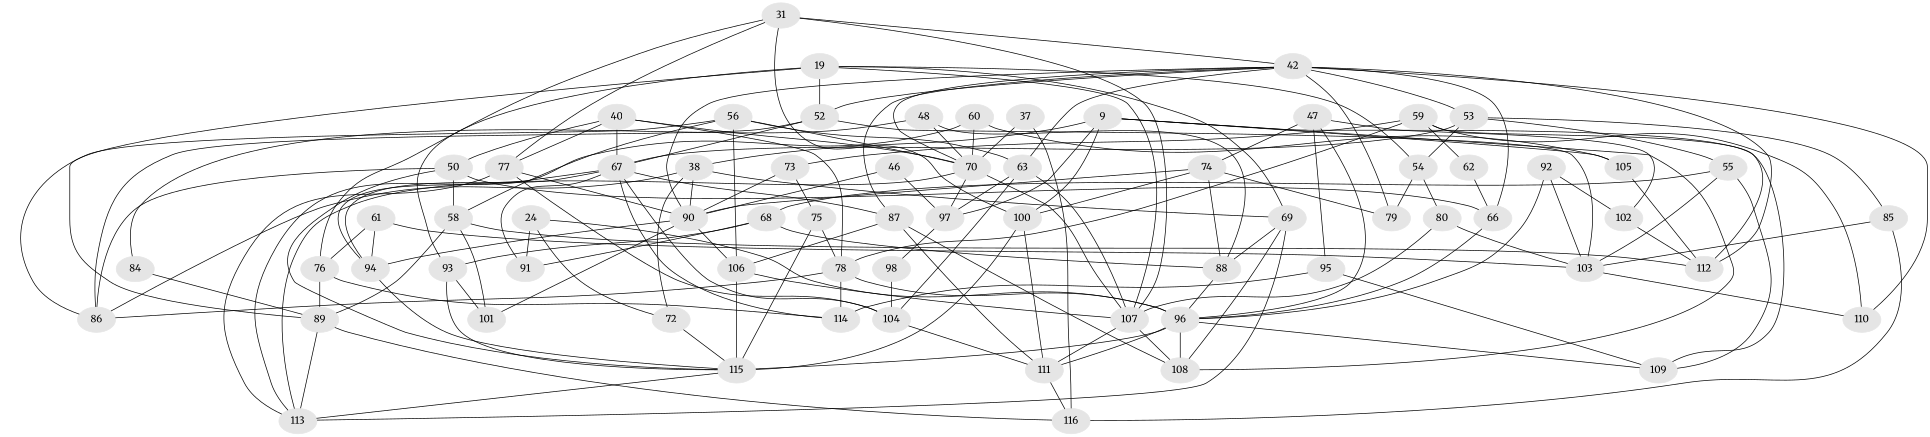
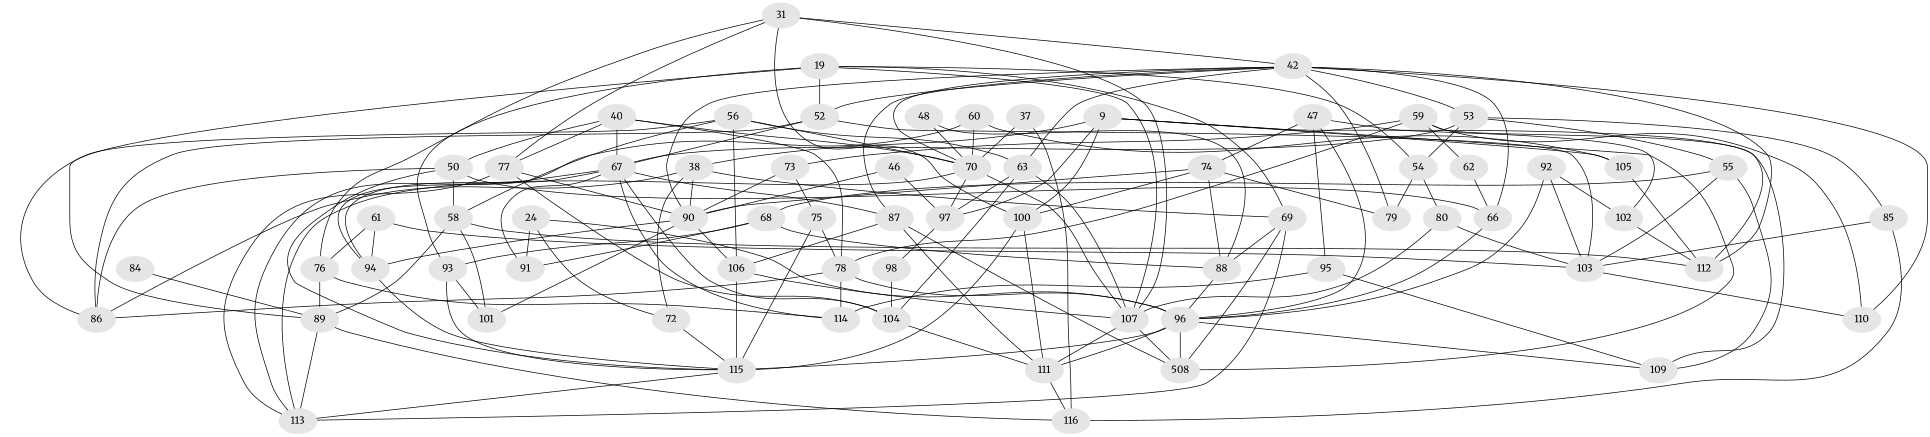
(489, 130) -> none
(1180, 370) -> (1180, 370)
